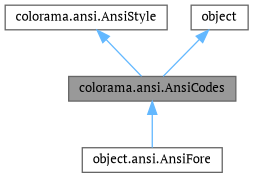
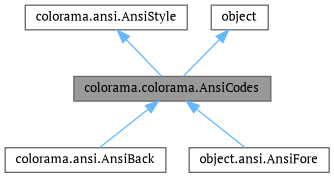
(152, 89) -> (172, 89)
none -> (86, 160)
